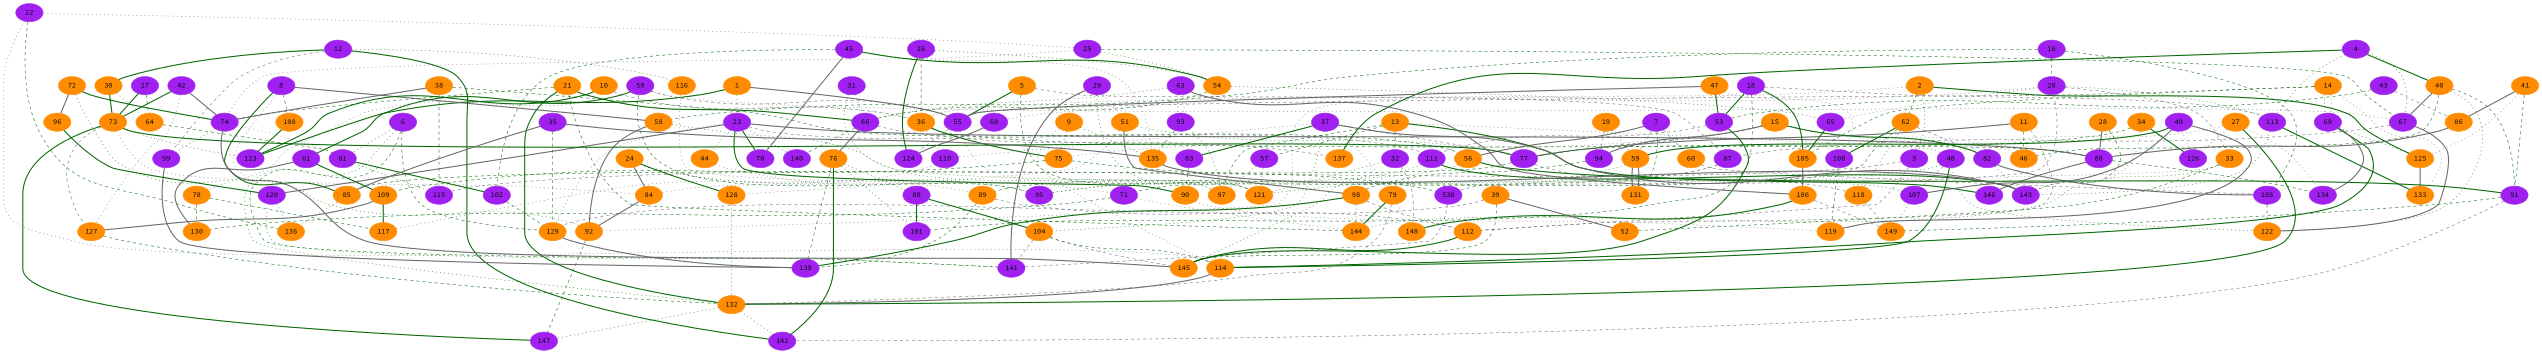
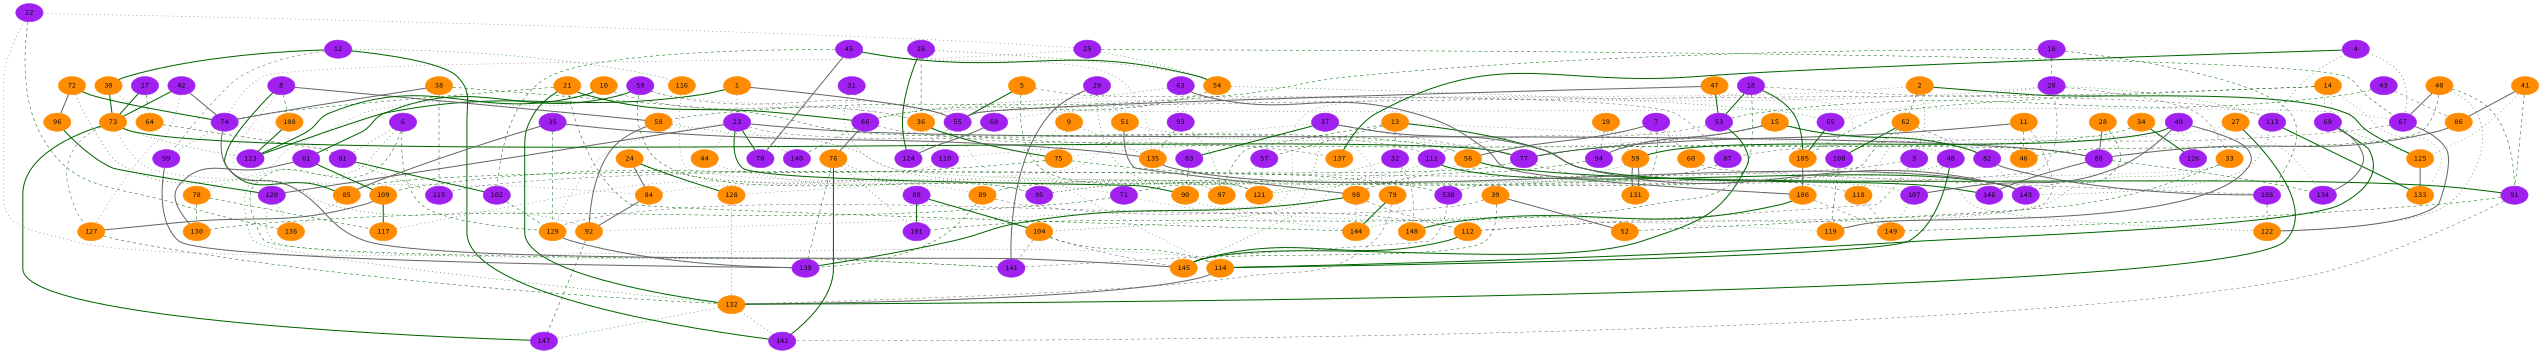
(2401, 69) -> none
(2123, 170) -> (2114, 145)
